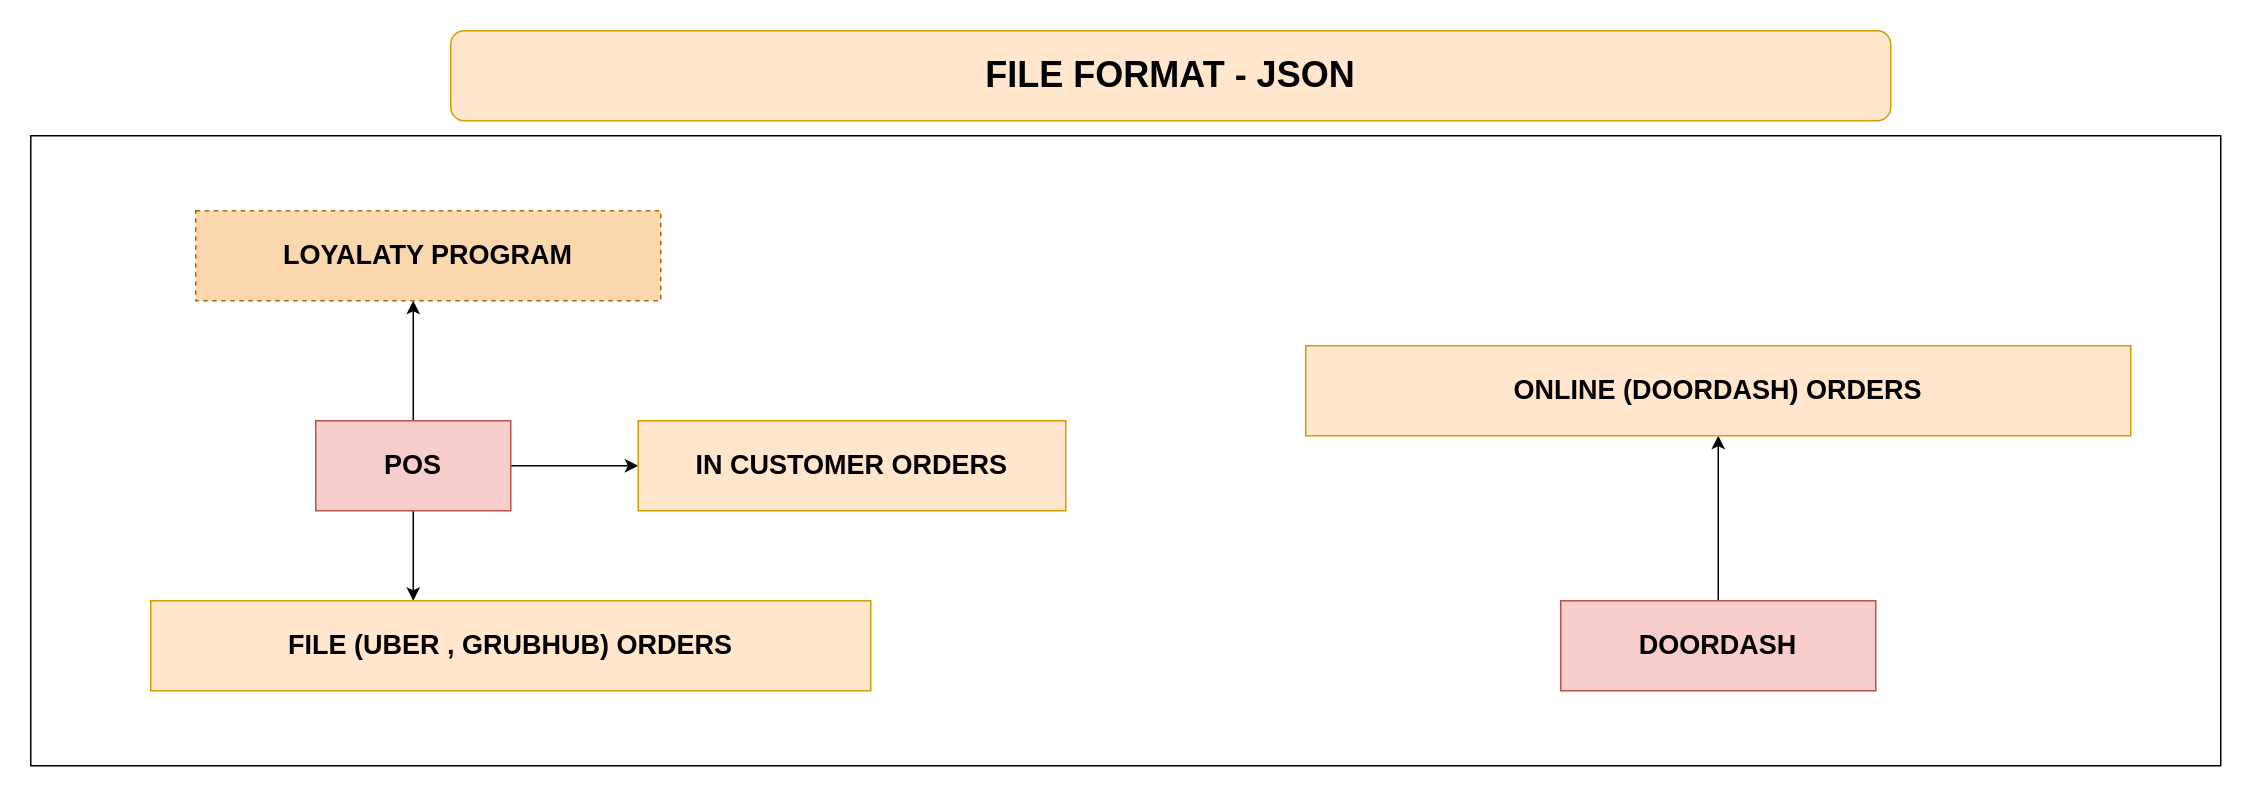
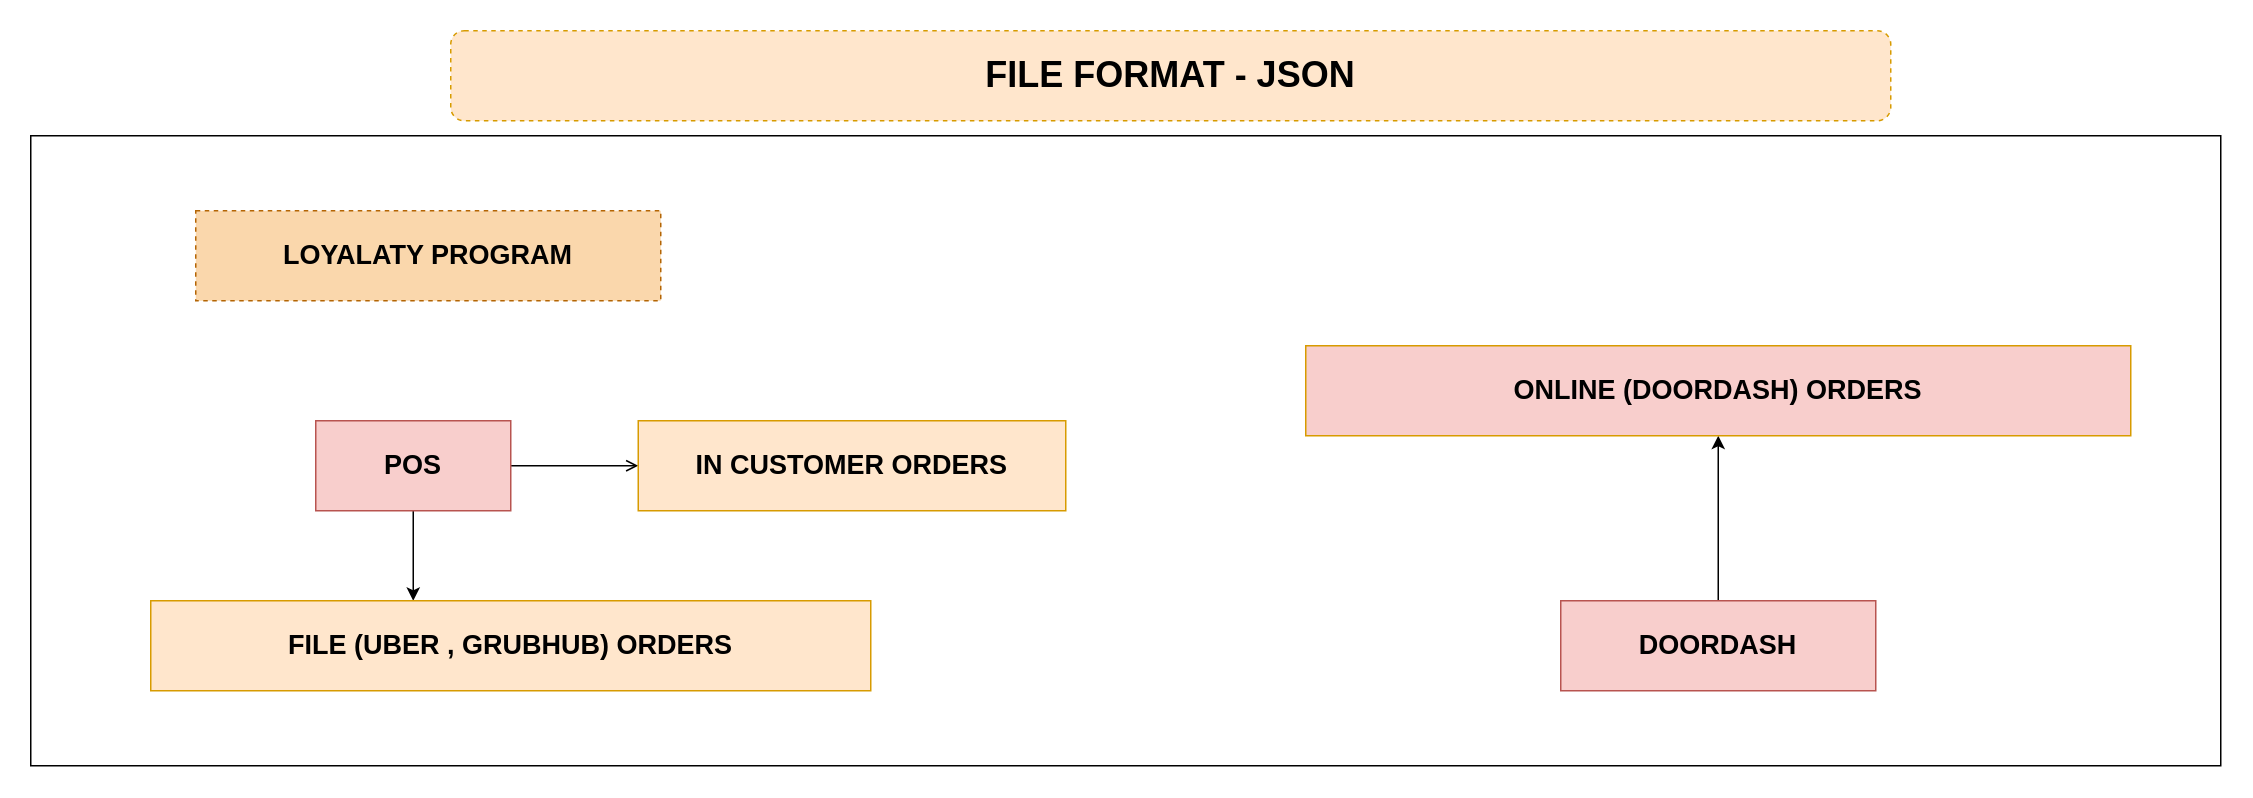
(1171, 76) -> (1171, 76)
(413, 366) -> none
(1718, 391) -> (1718, 391)
(627, 466) -> (629, 466)
